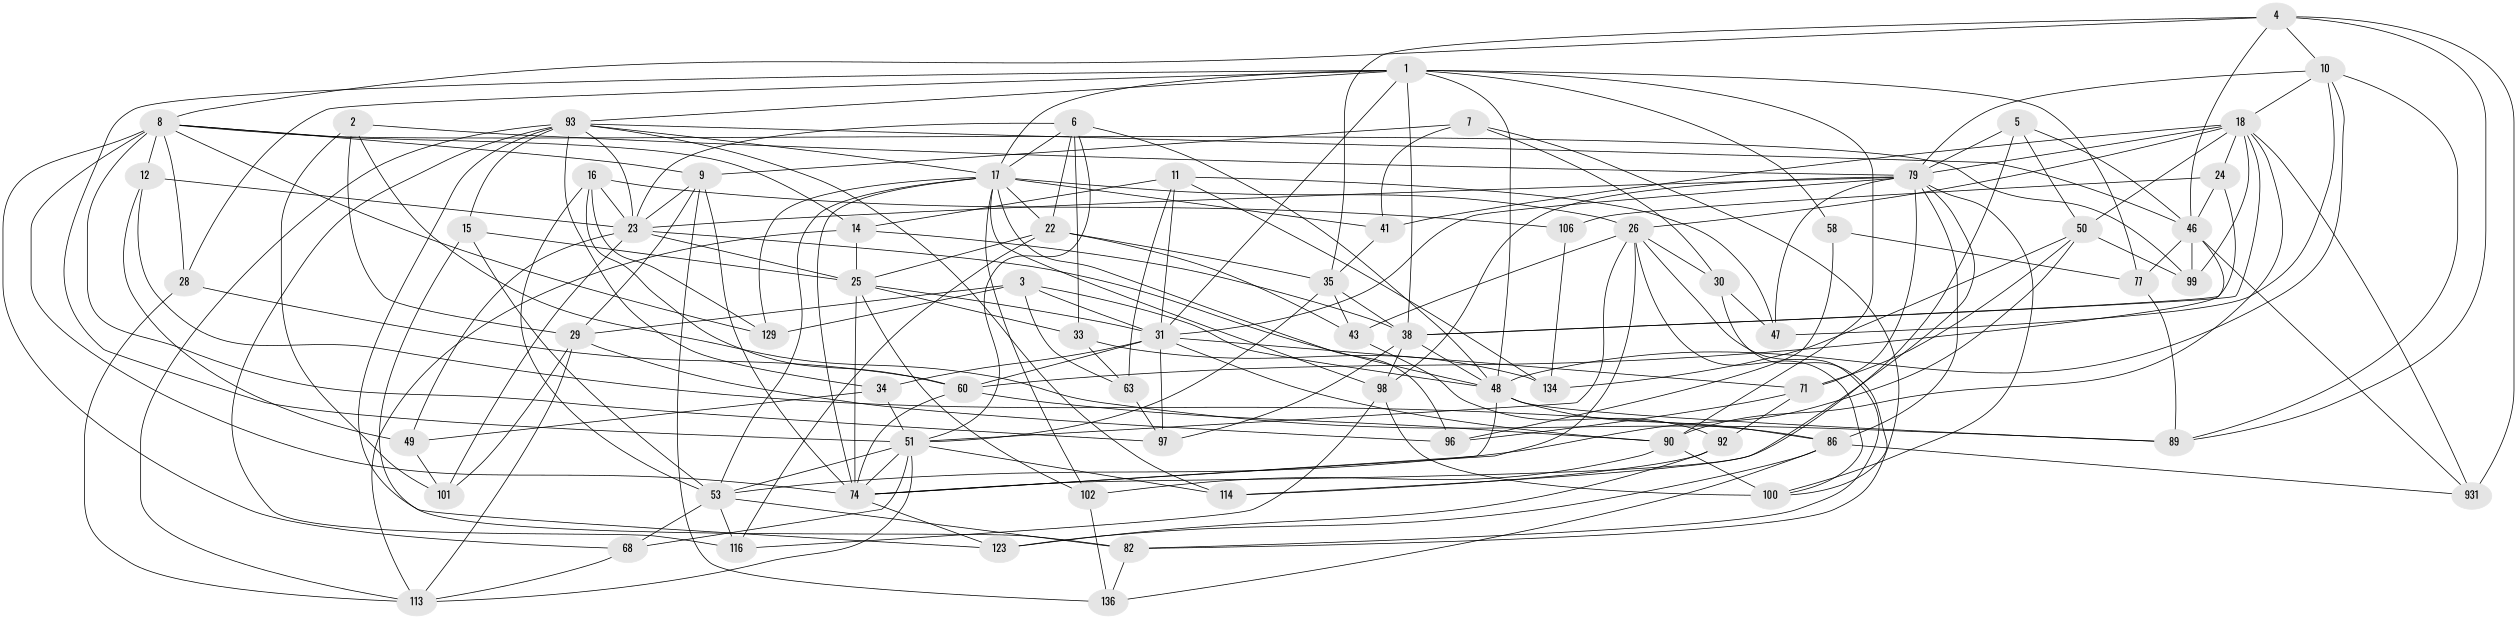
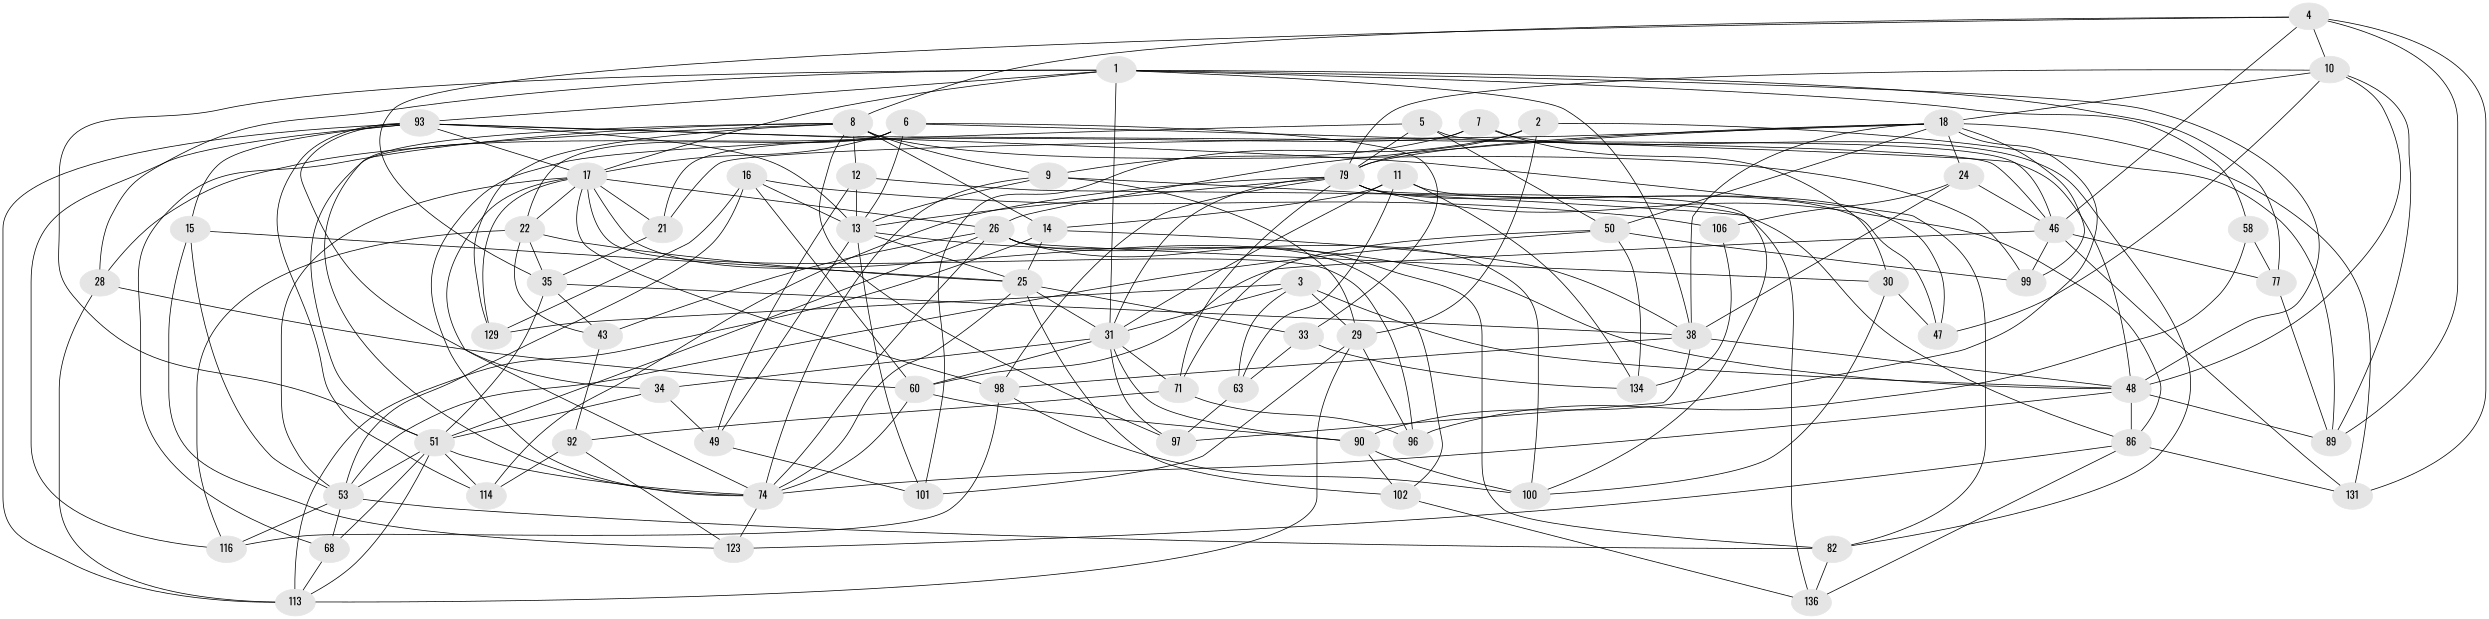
(1836, 132) -> none
(633, 229) -> (857, 229)
(1385, 229) -> (663, 229)
(2472, 496) -> (2353, 496)
